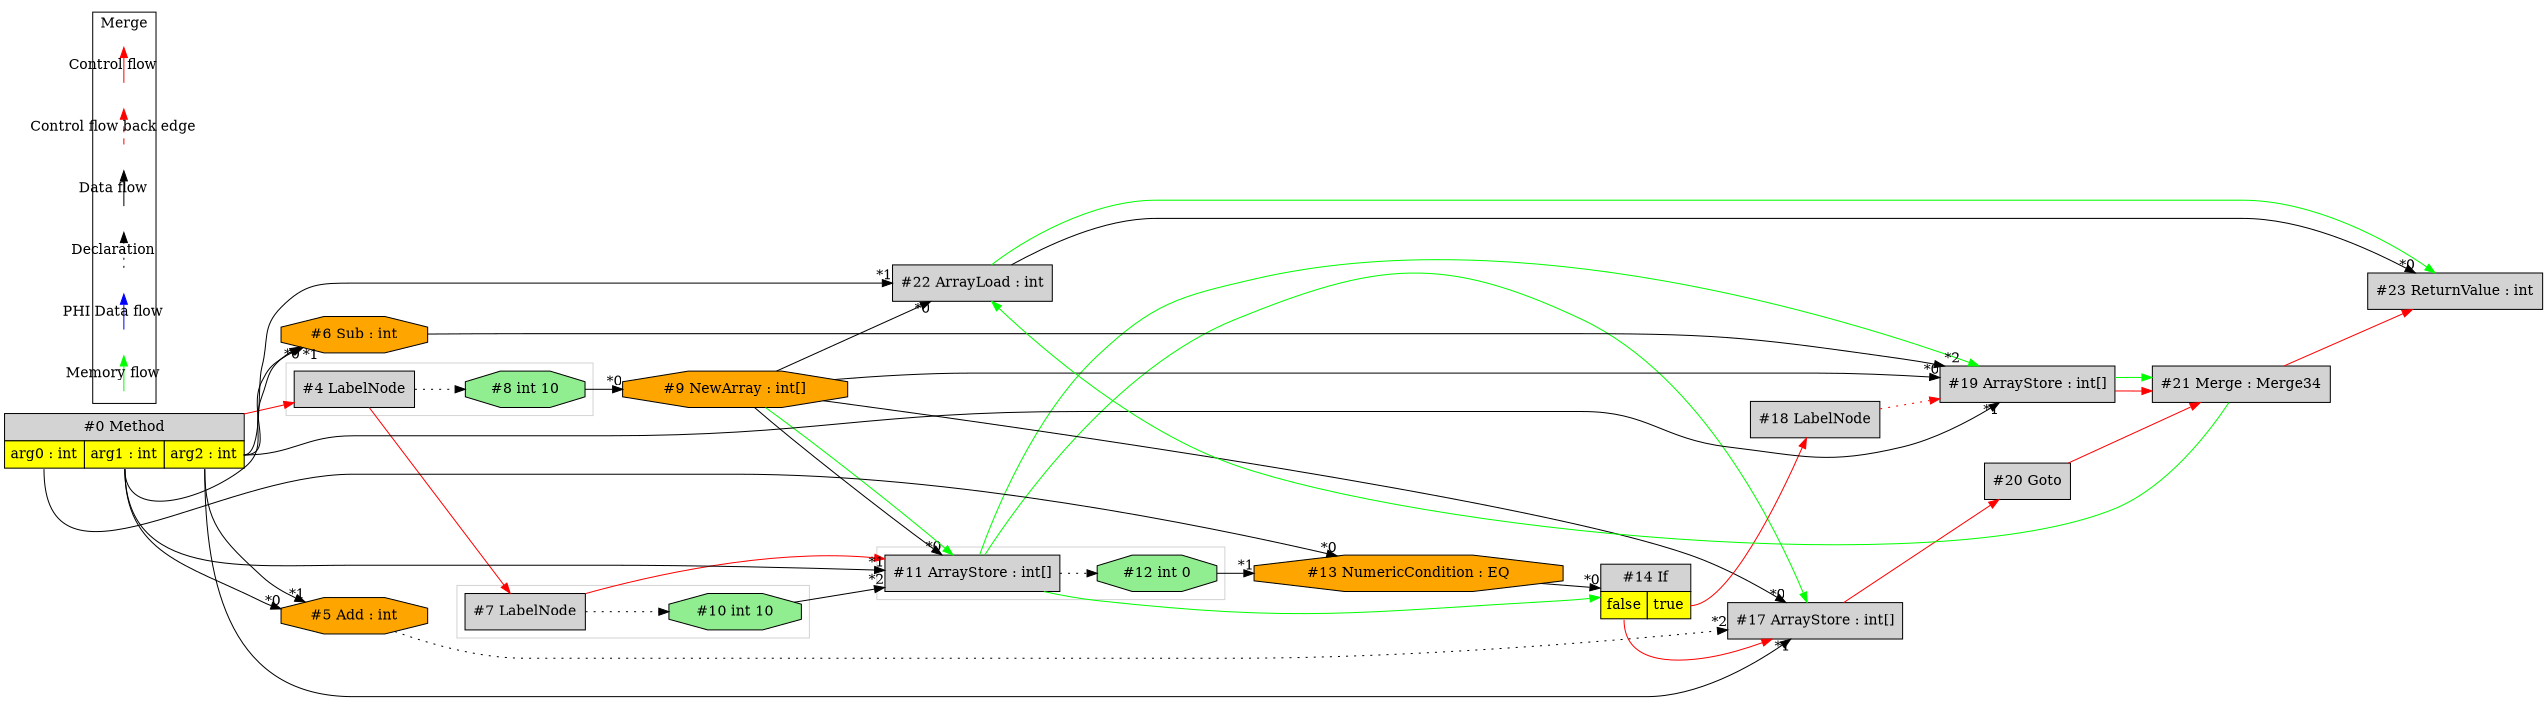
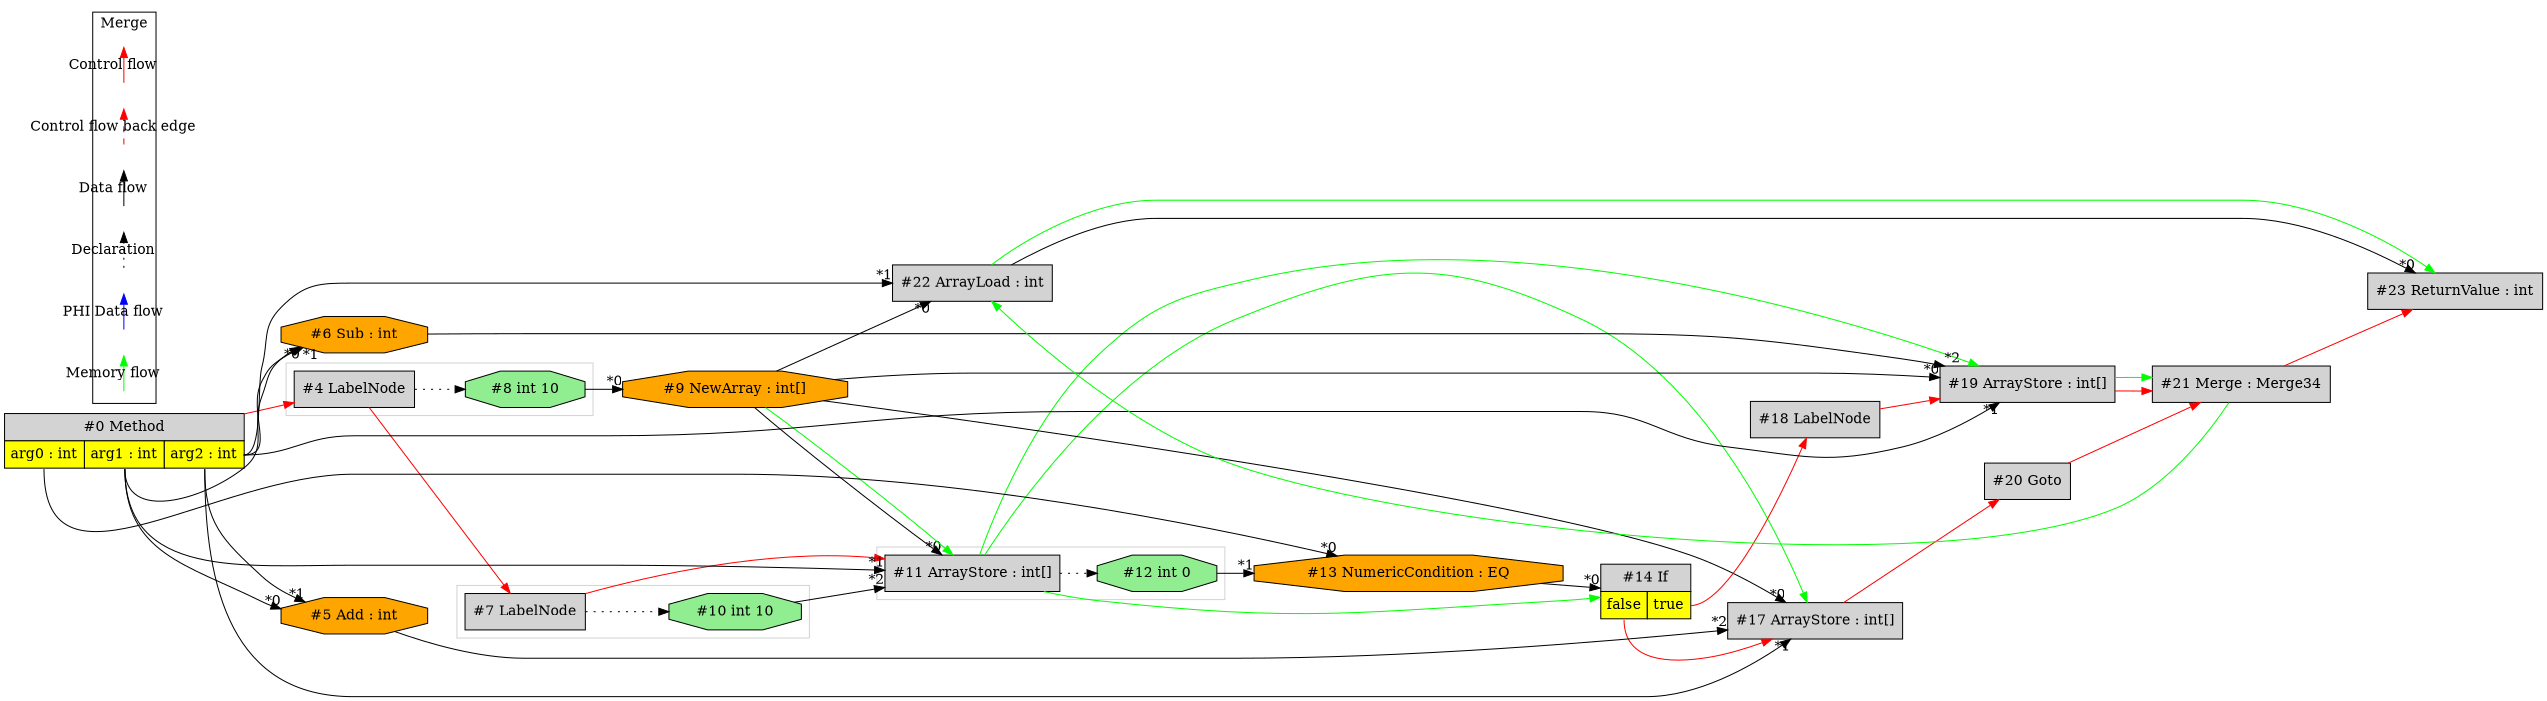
(1905, 405) -> (1905, 405)
(1055, 658) -> (1055, 658)
